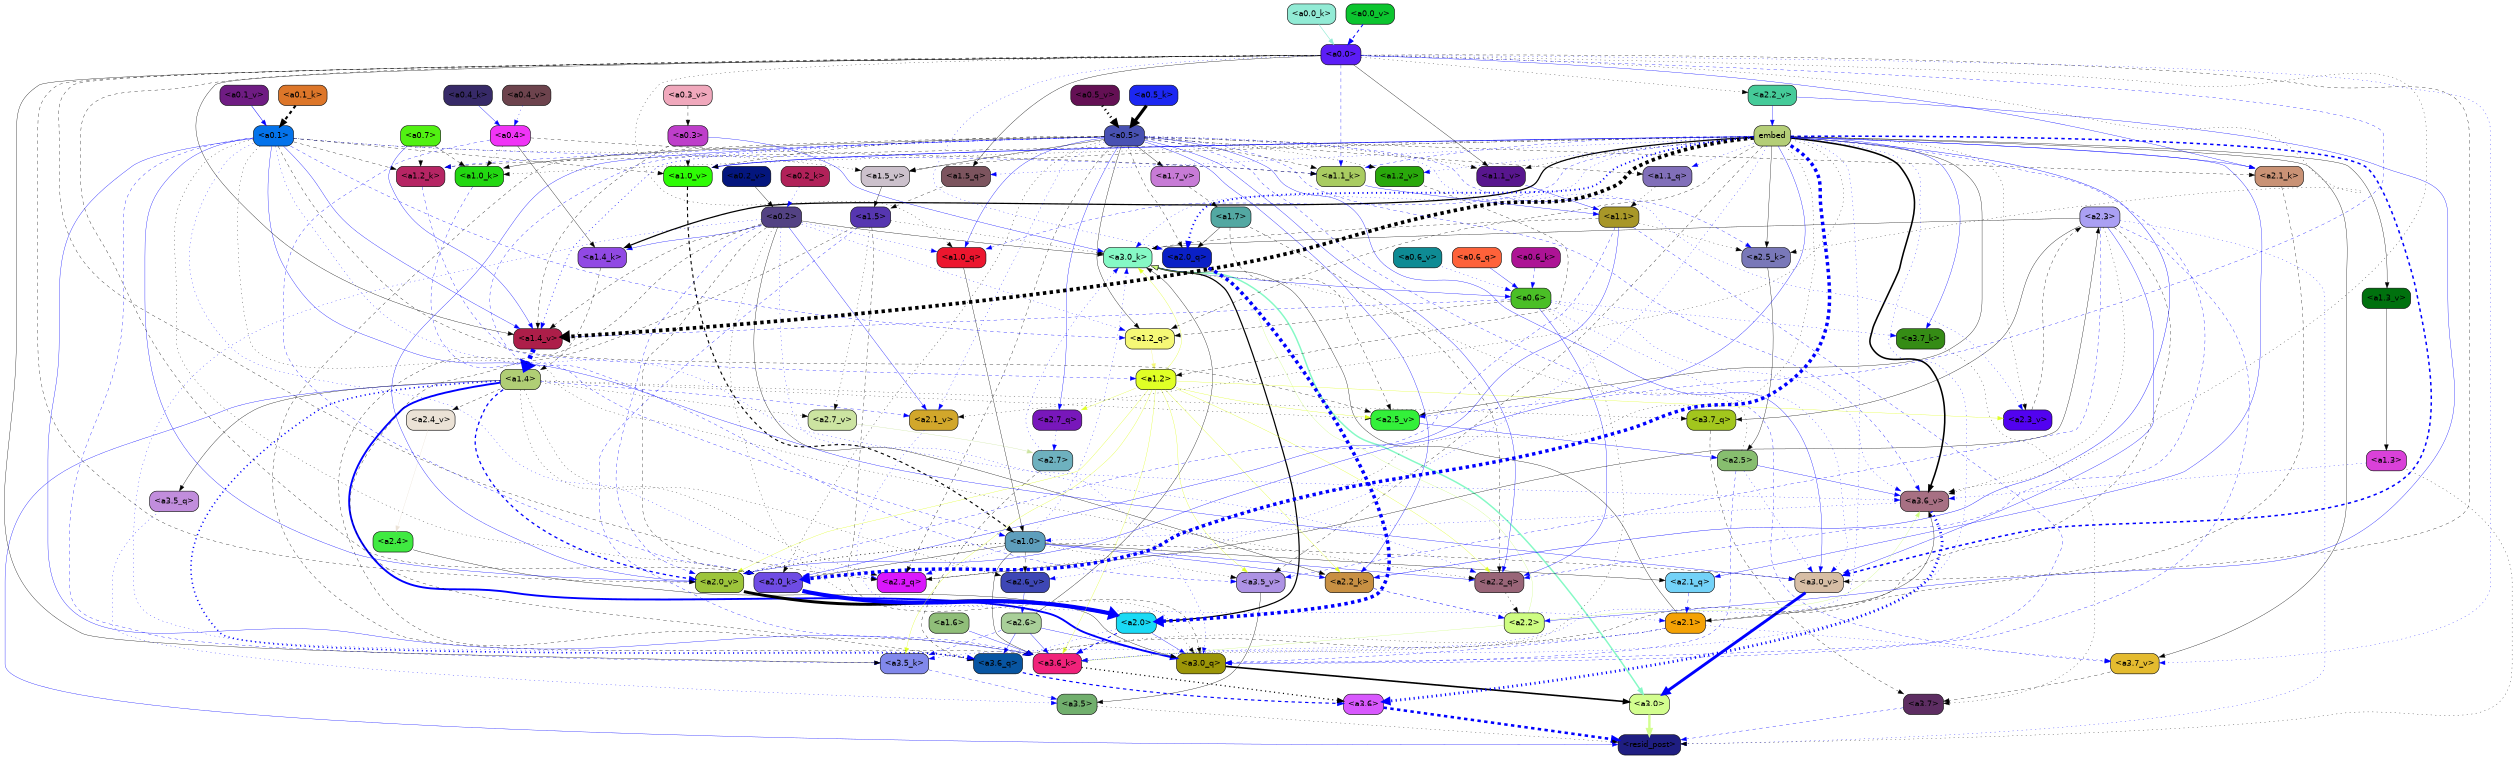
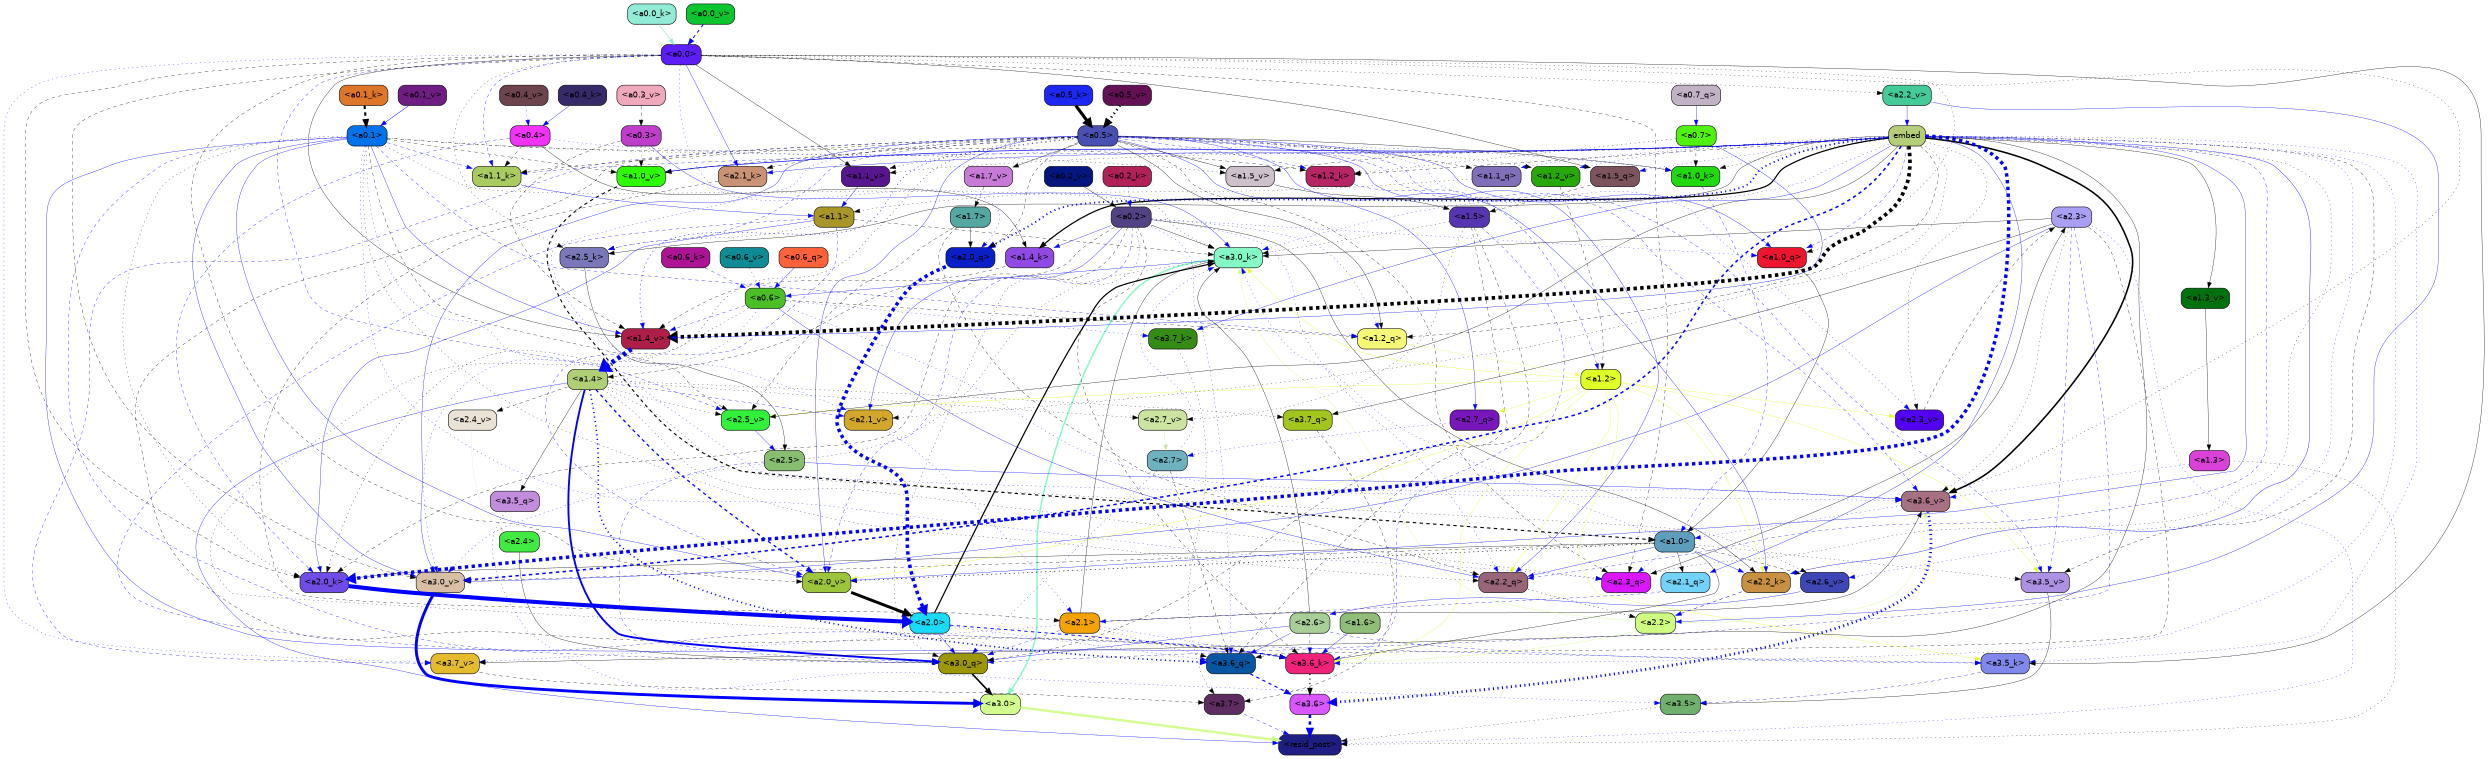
none -> (1696, 95)
(497, 154) -> (1108, 150)
none -> (800, 192)
(1037, 641) -> (1310, 641)
